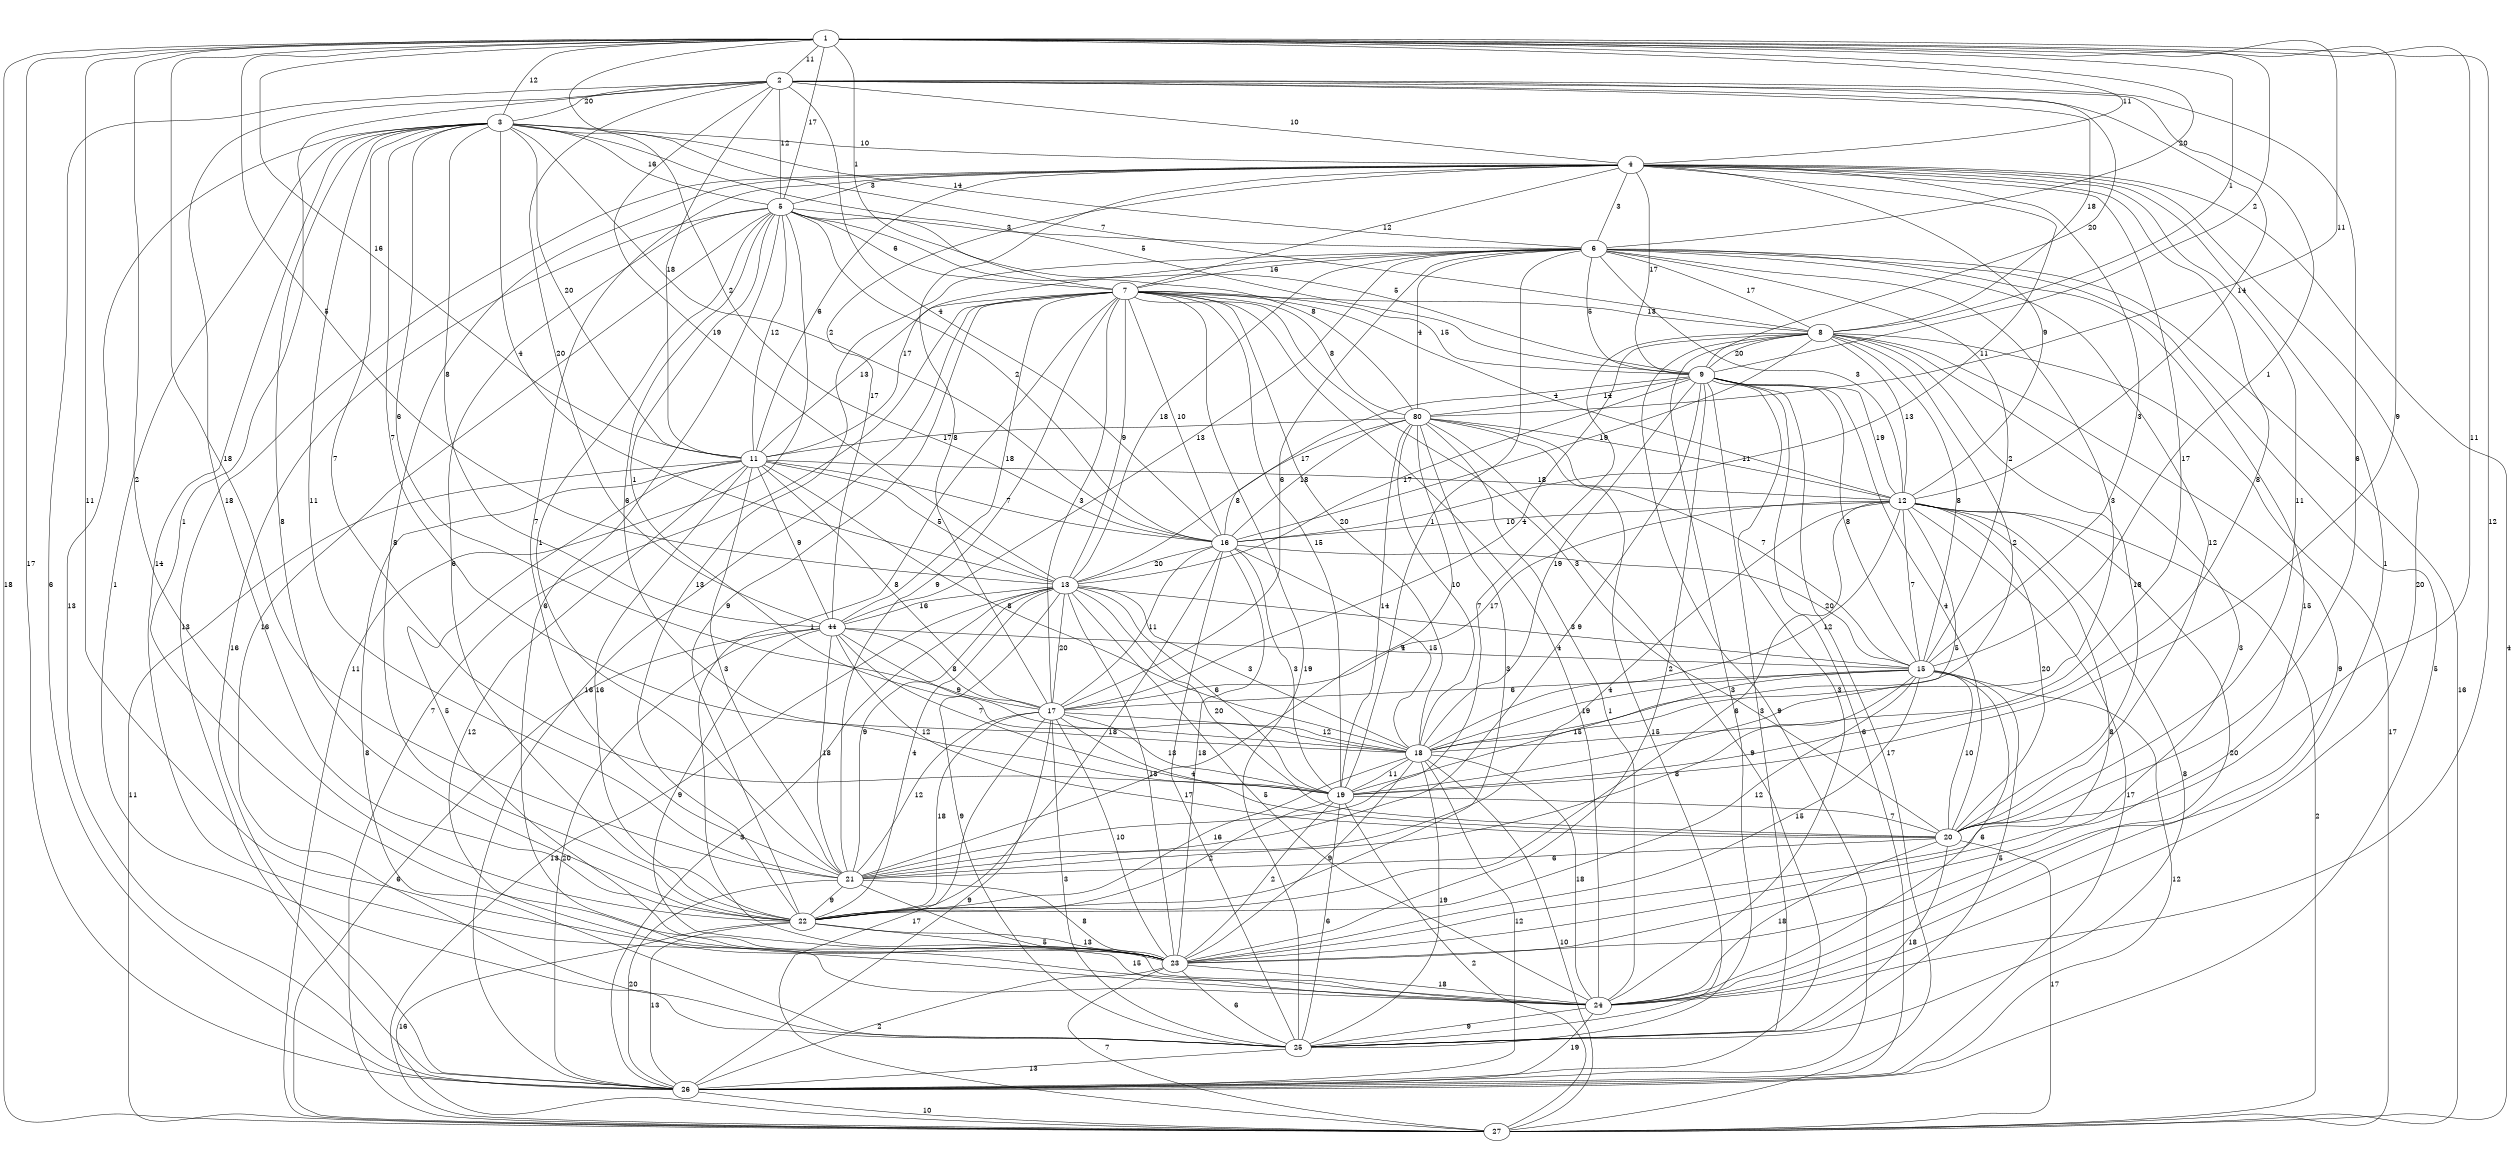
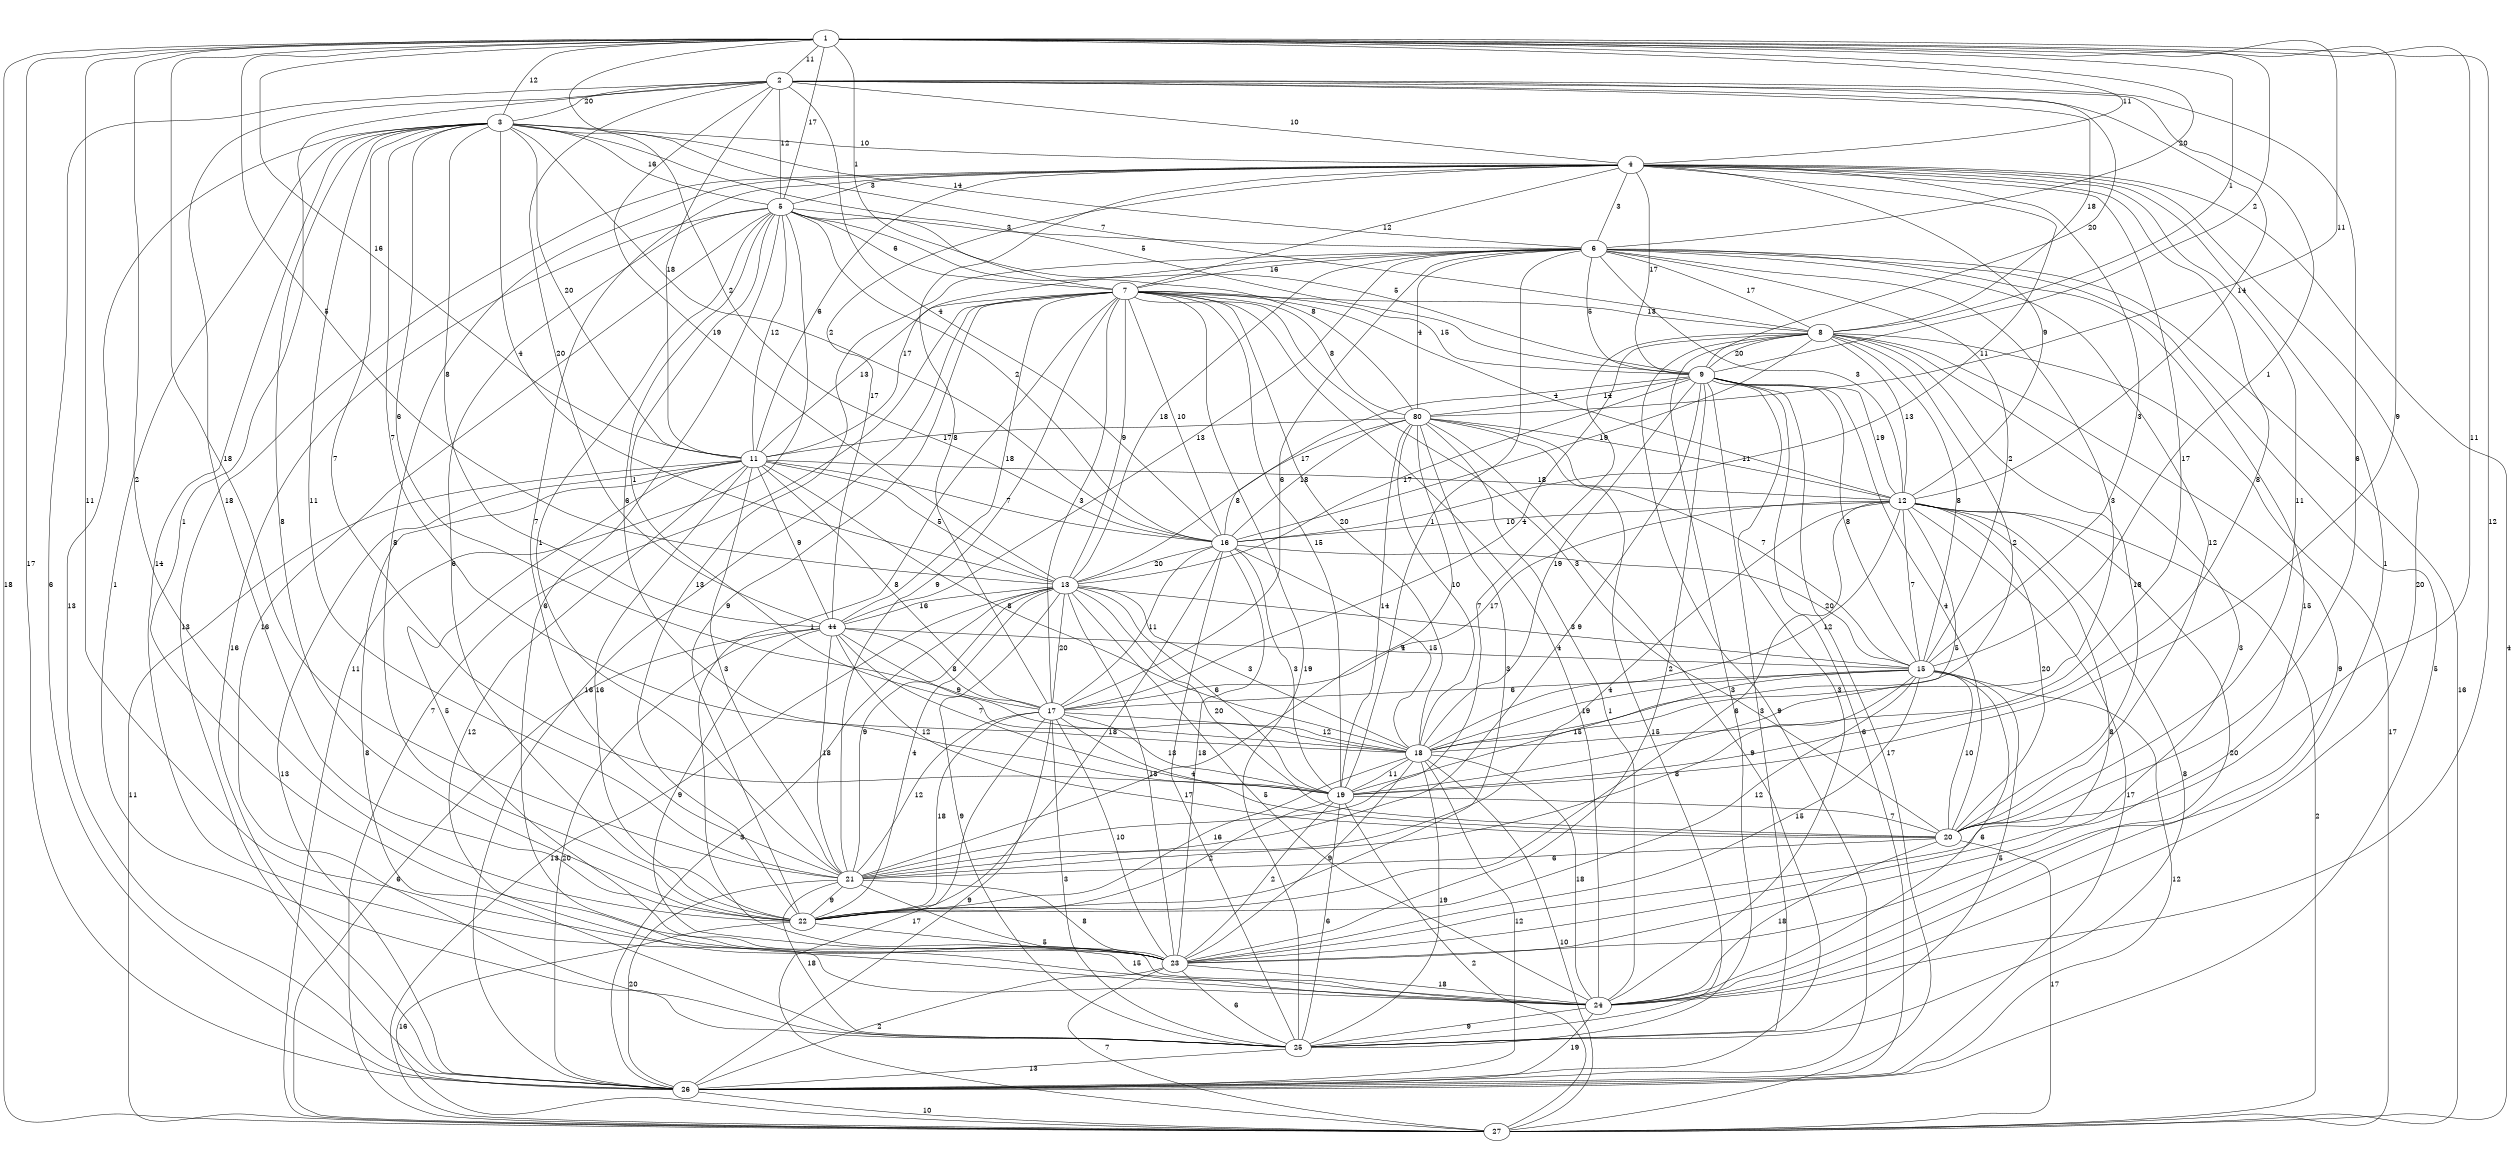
(981, 934) -> none
(655, 954) -> (284, 714)
(1804, 1025) -> (845, 1021)
